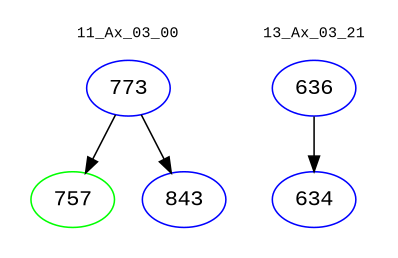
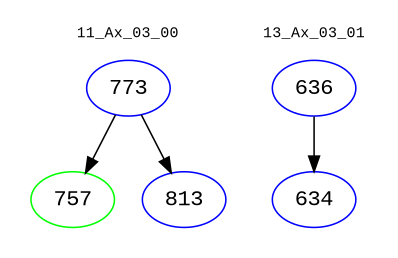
(315, 33) -> (315, 33)
(184, 200) -> (184, 200)
